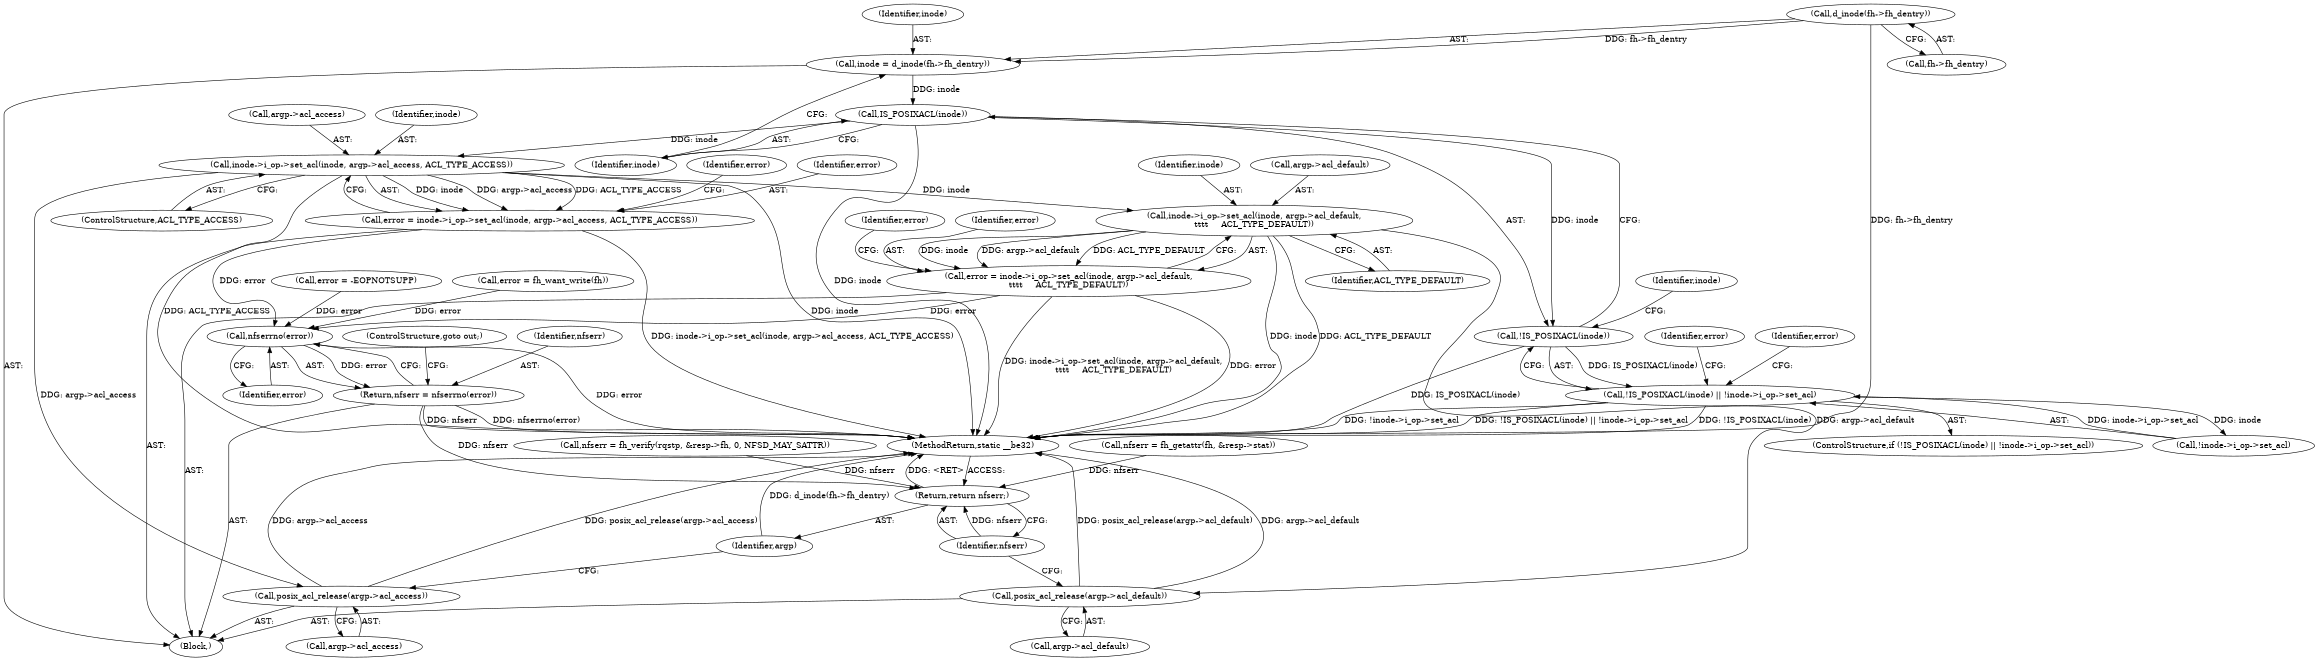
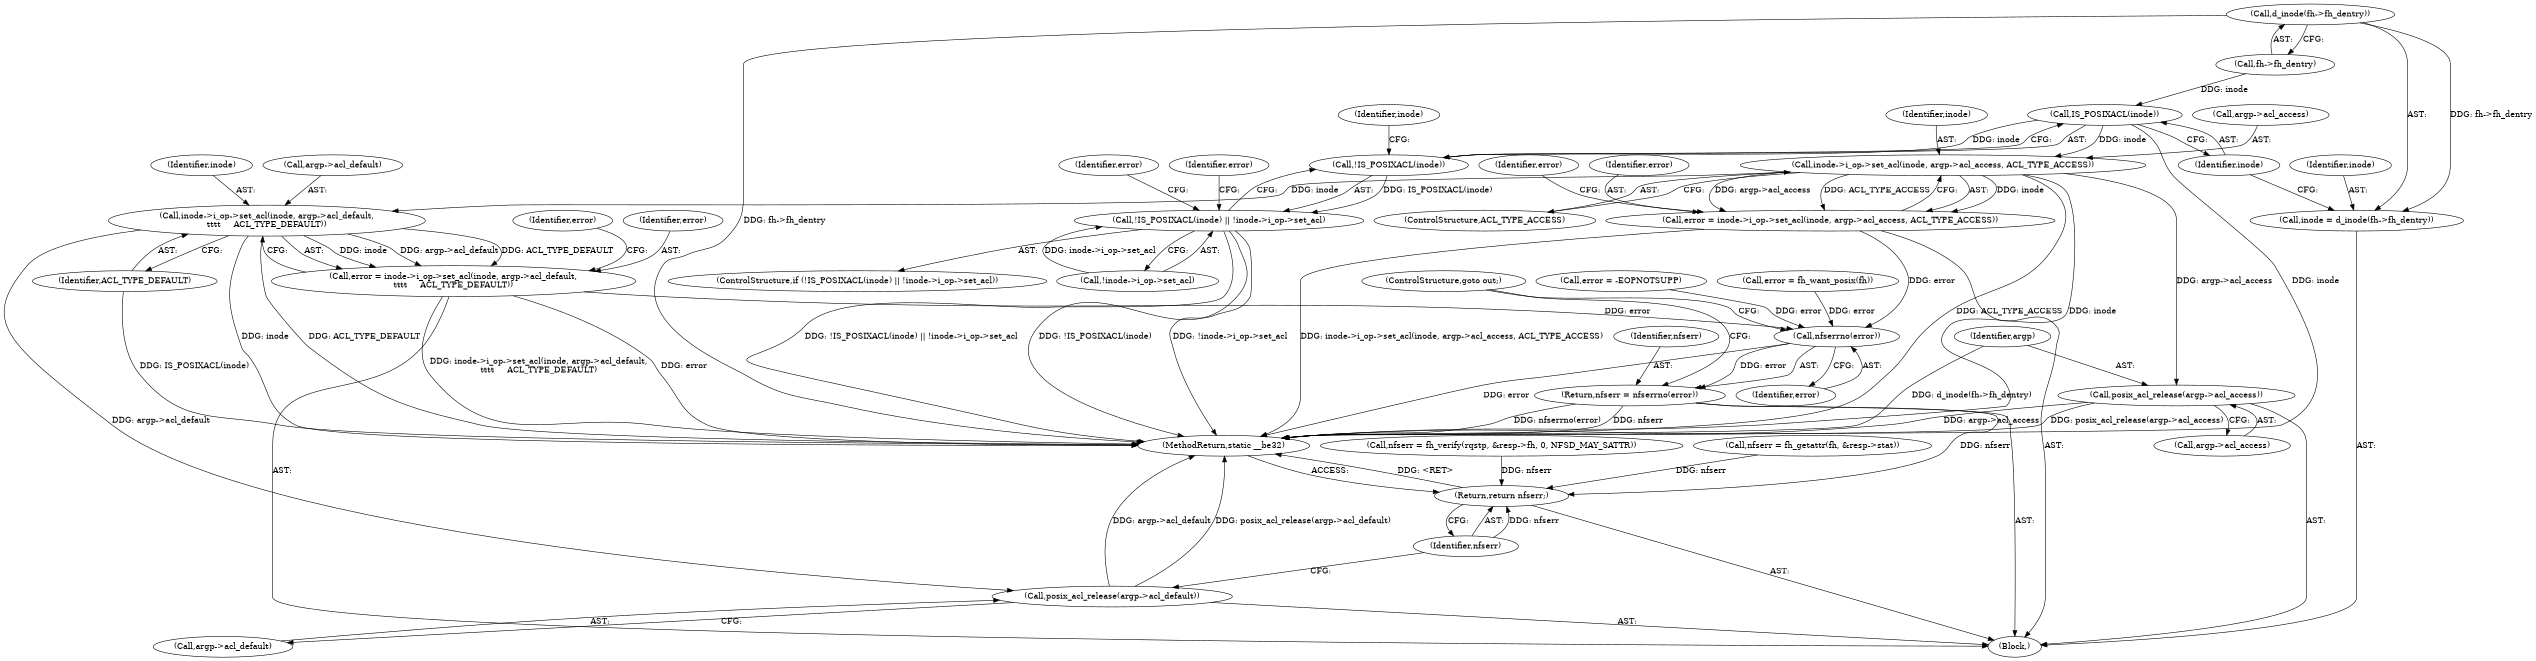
(913, 87) -> (2194, 89)
(543, 281) -> (1808, 281)
(373, 354) -> (1636, 298)
(2238, 421) -> (1180, 251)
(1325, 422) -> (585, 439)
(864, 521) -> (1760, 572)
(590, 571) -> (2127, 366)
